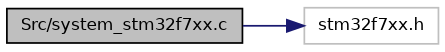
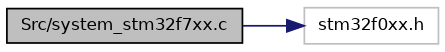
(371, 26) -> (371, 26)
